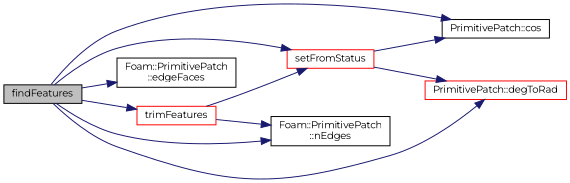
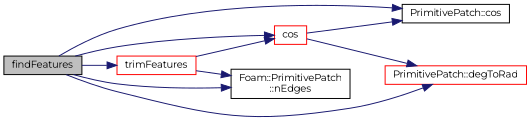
(331, 59) -> (291, 35)
(176, 73) -> none
